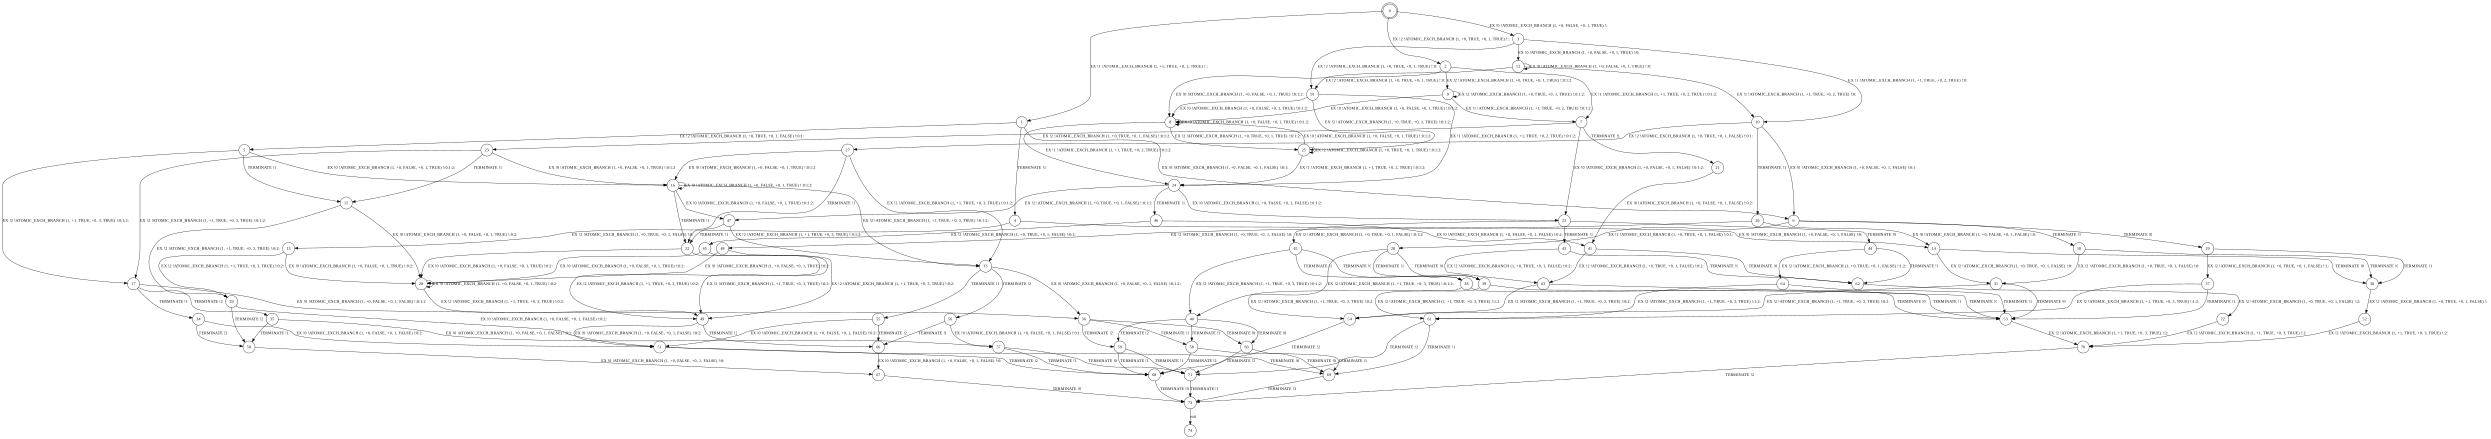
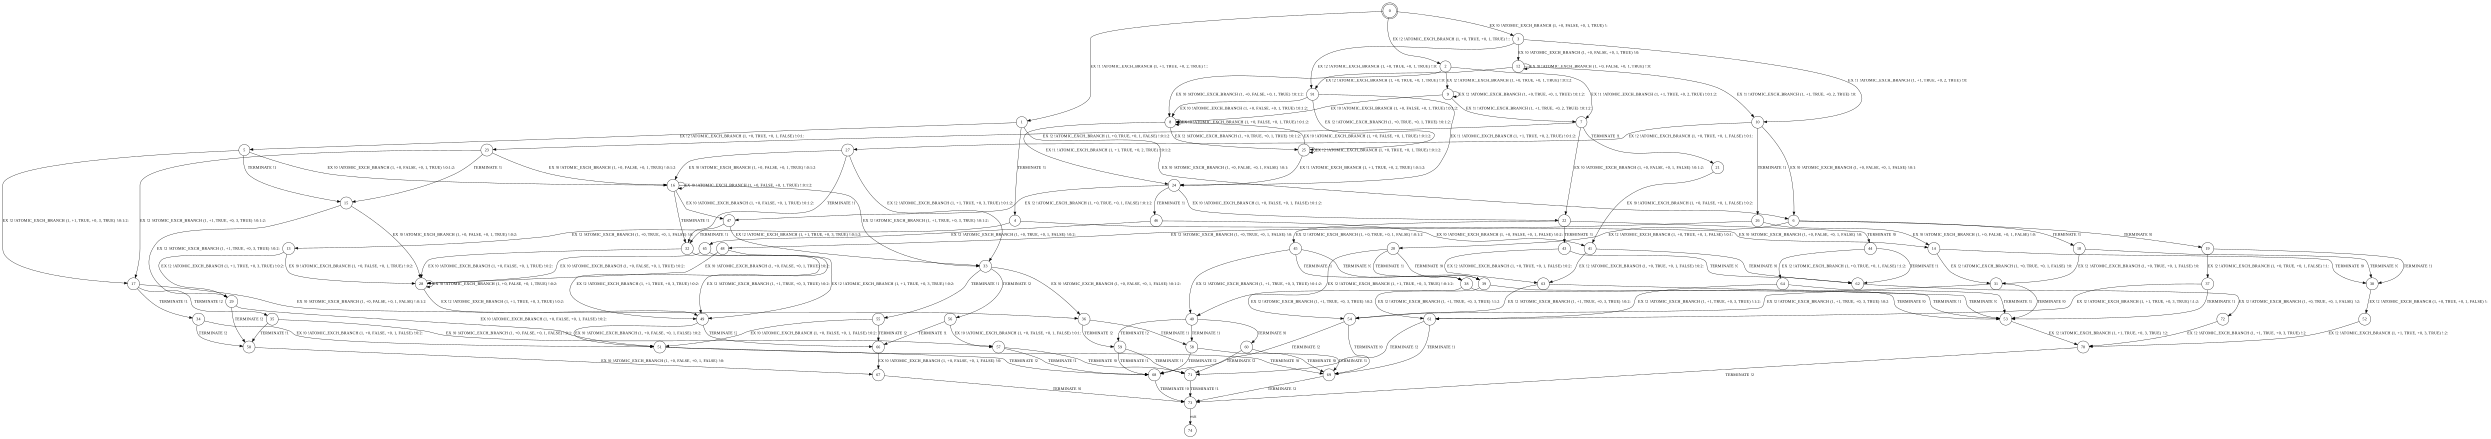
(1166, 324) -> none
none -> (1370, 361)
